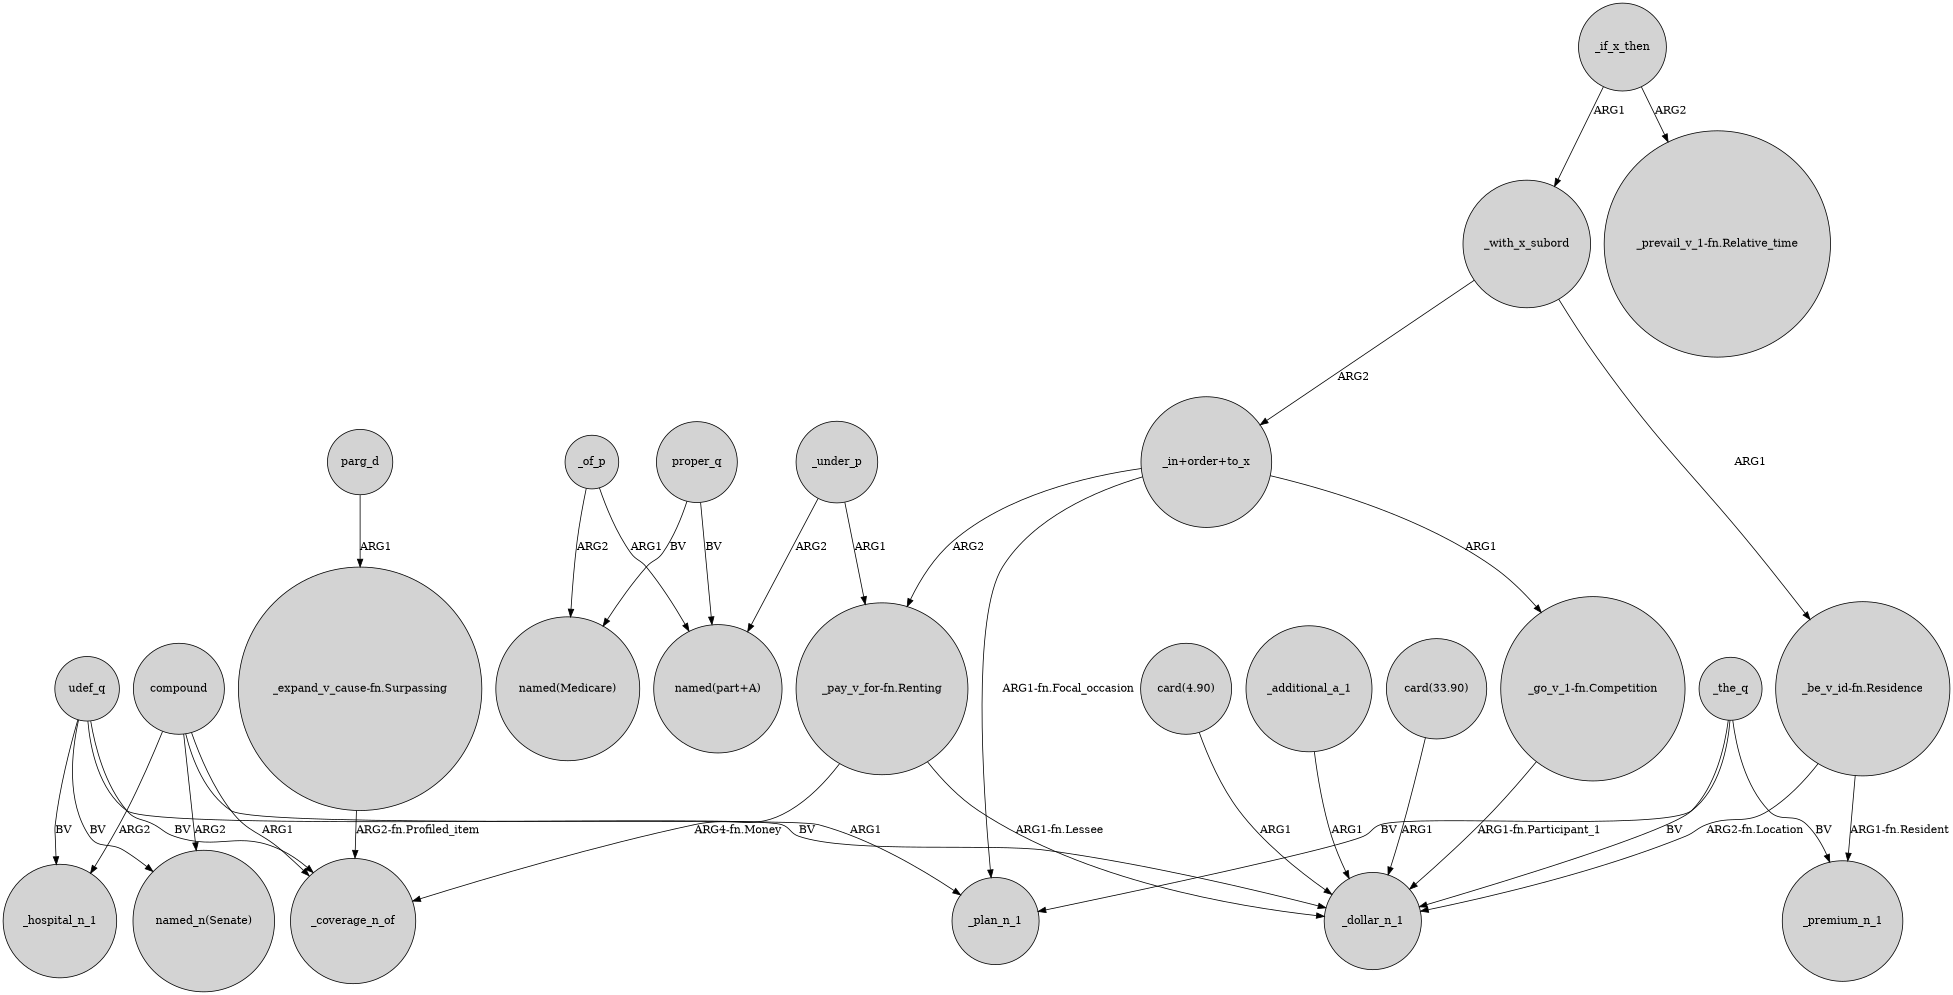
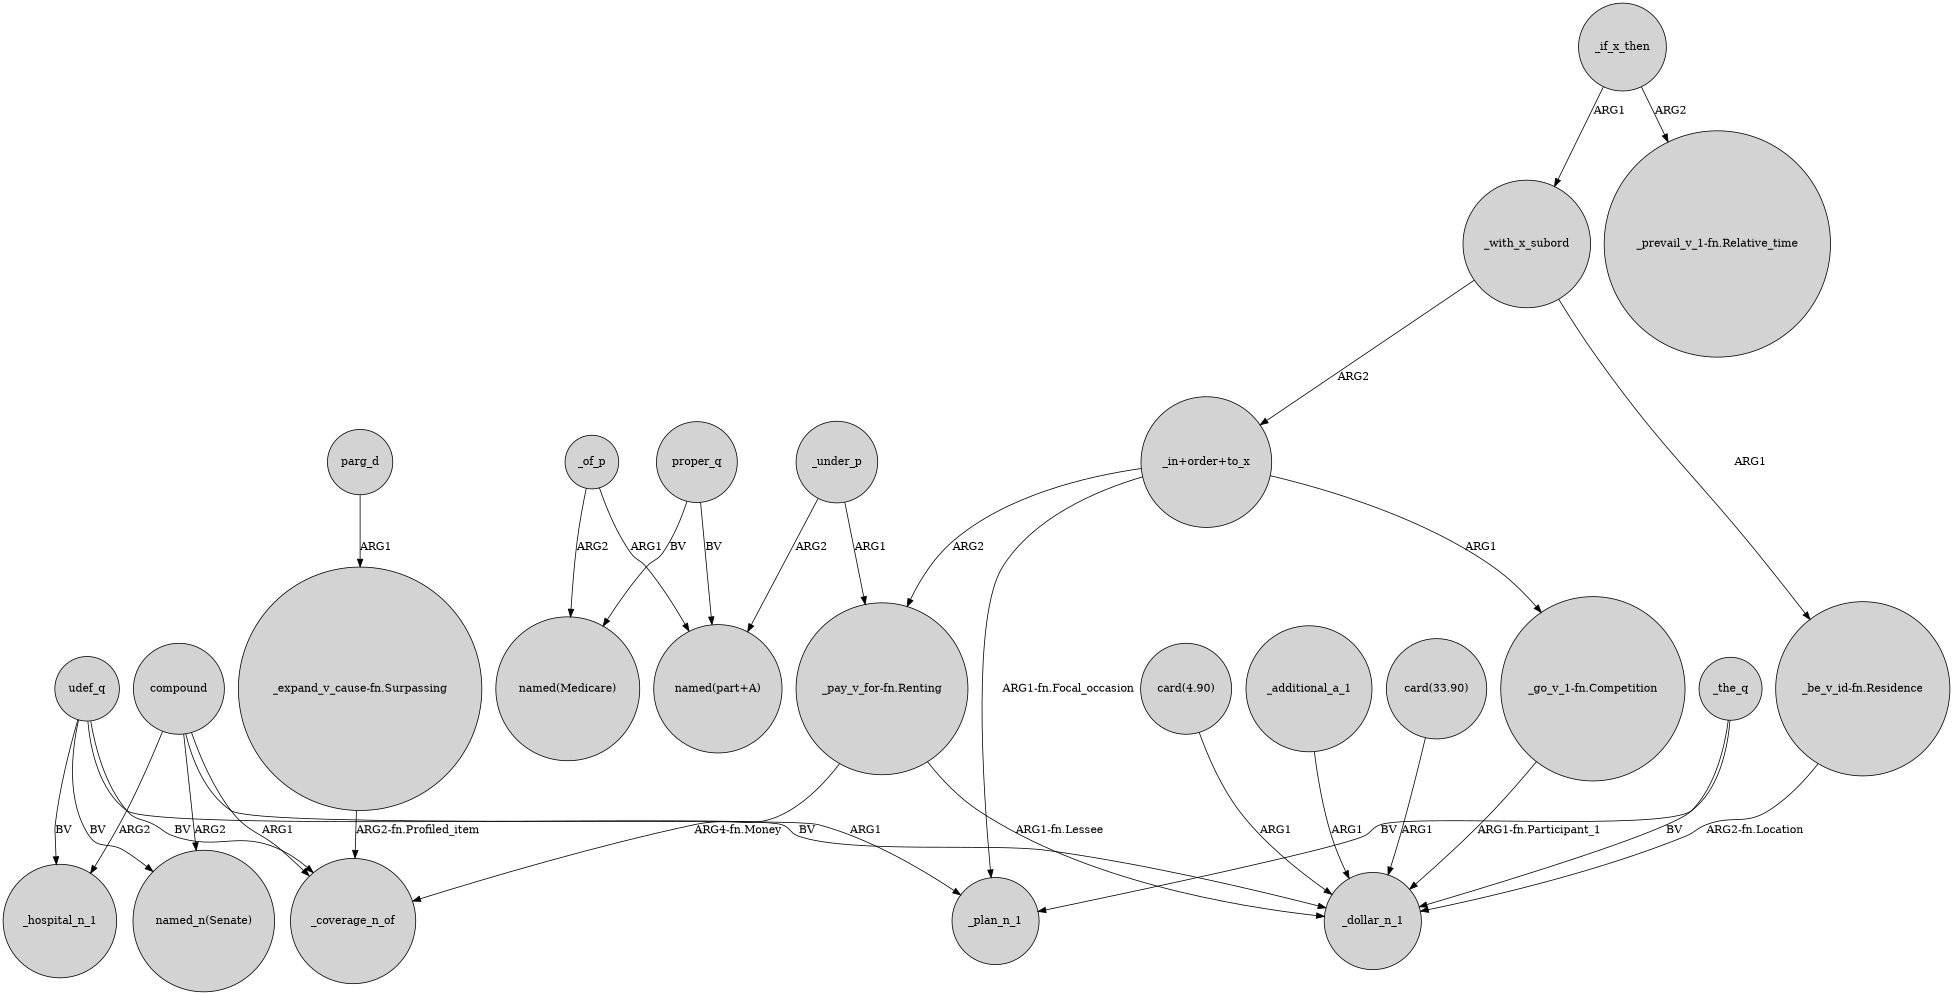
(1843, 921) -> none
